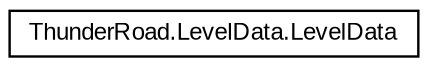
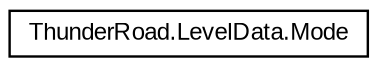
(214, 34) -> (189, 34)
